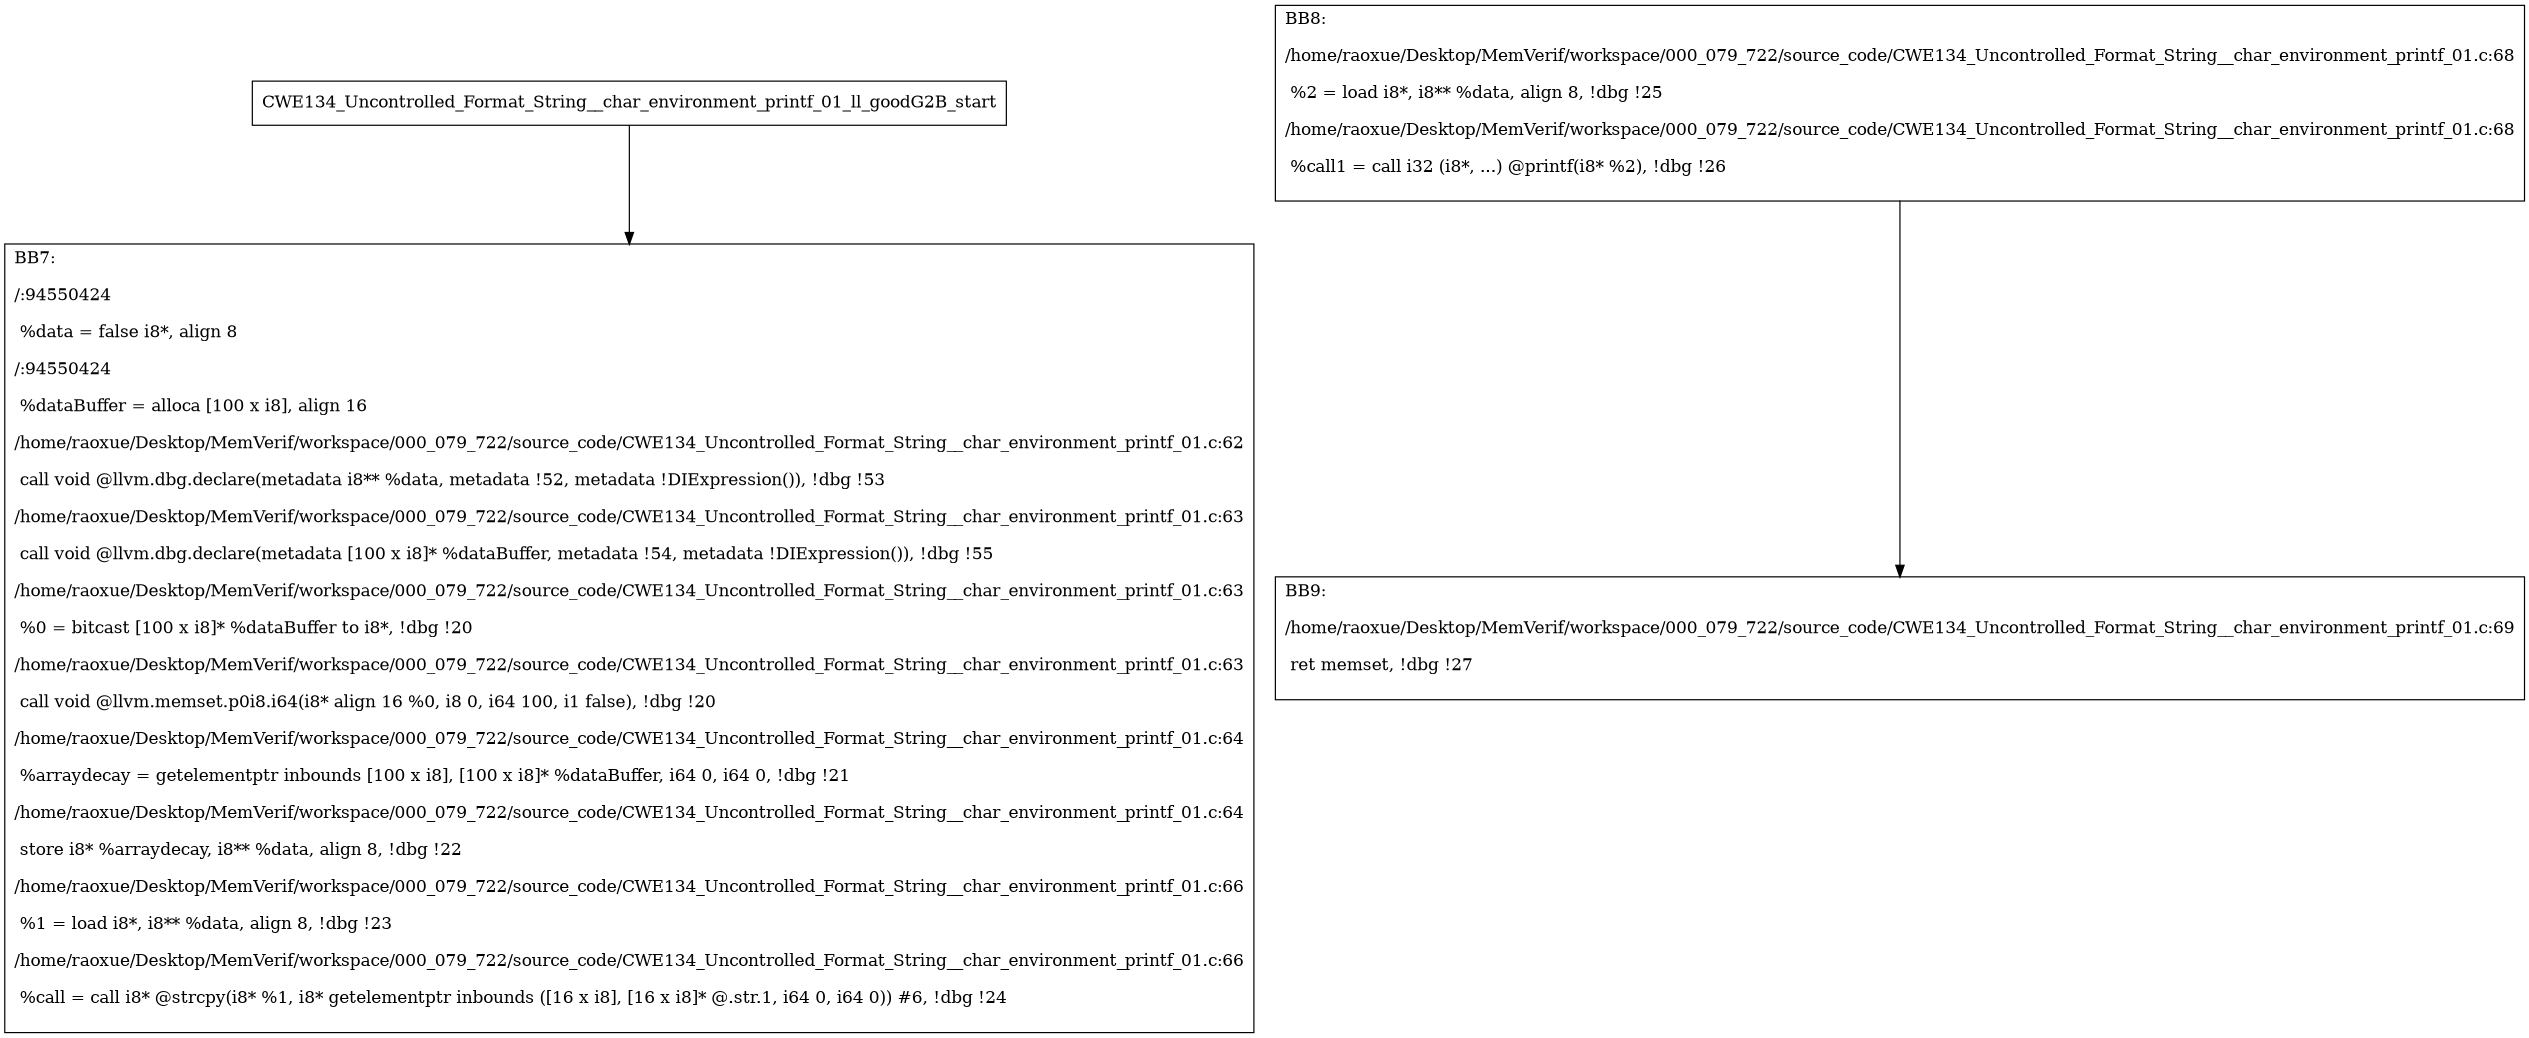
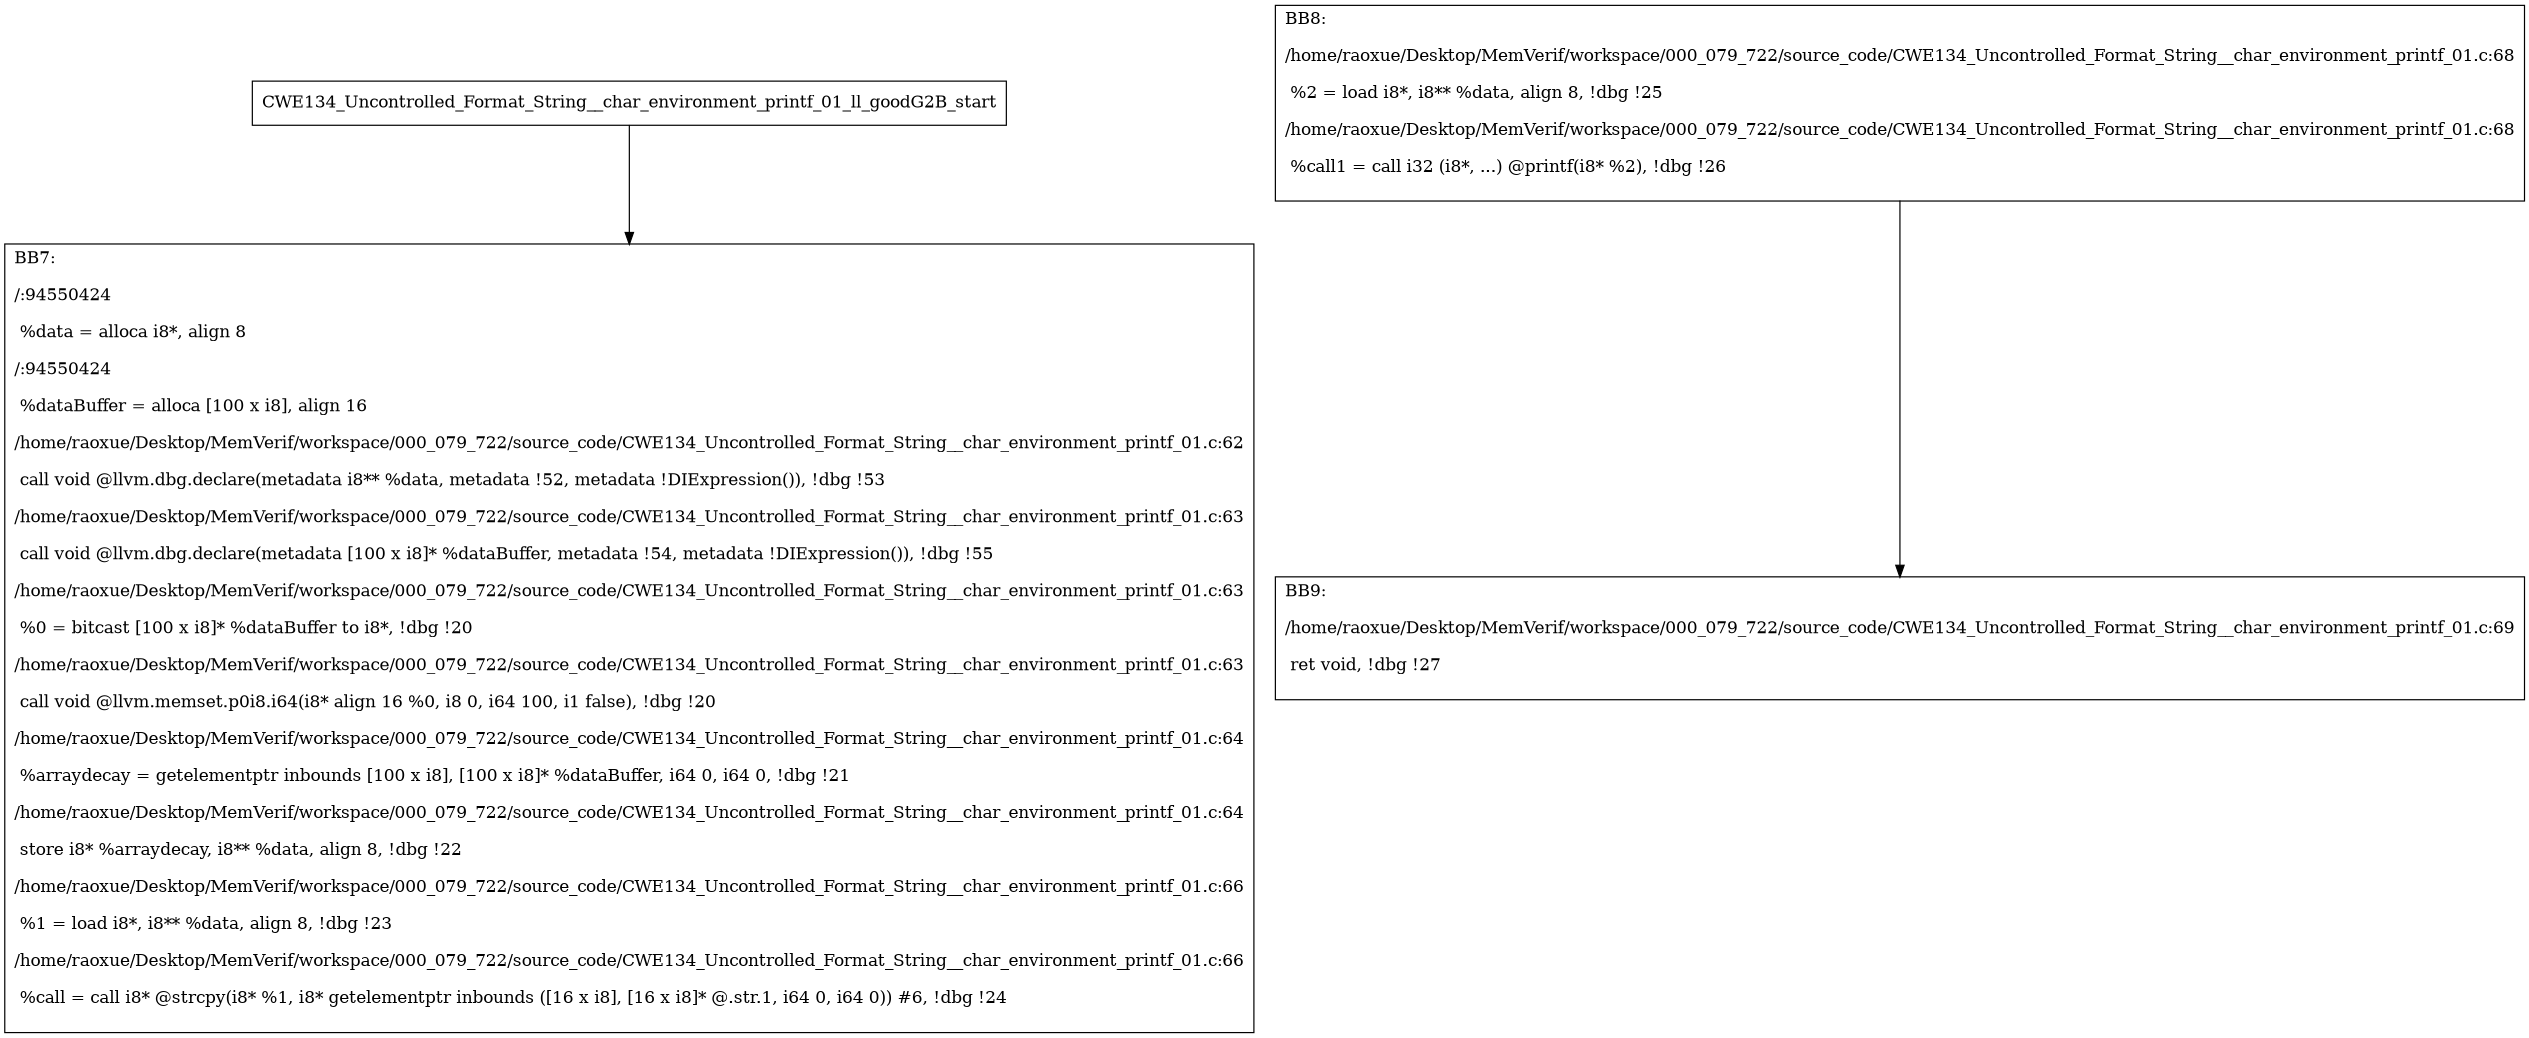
(126, 332) -> (131, 332)
(1379, 665) -> (1363, 665)
